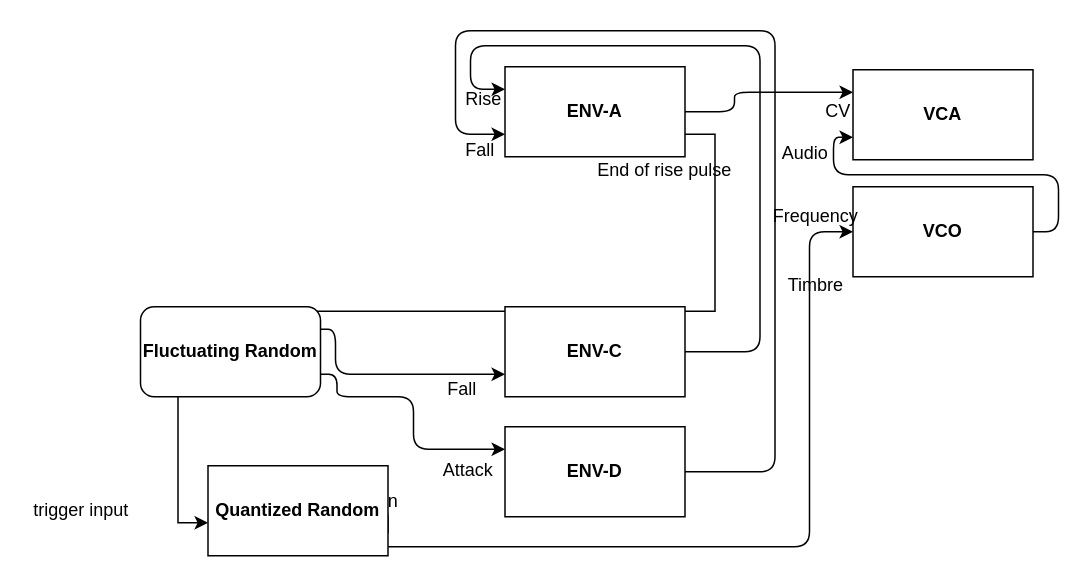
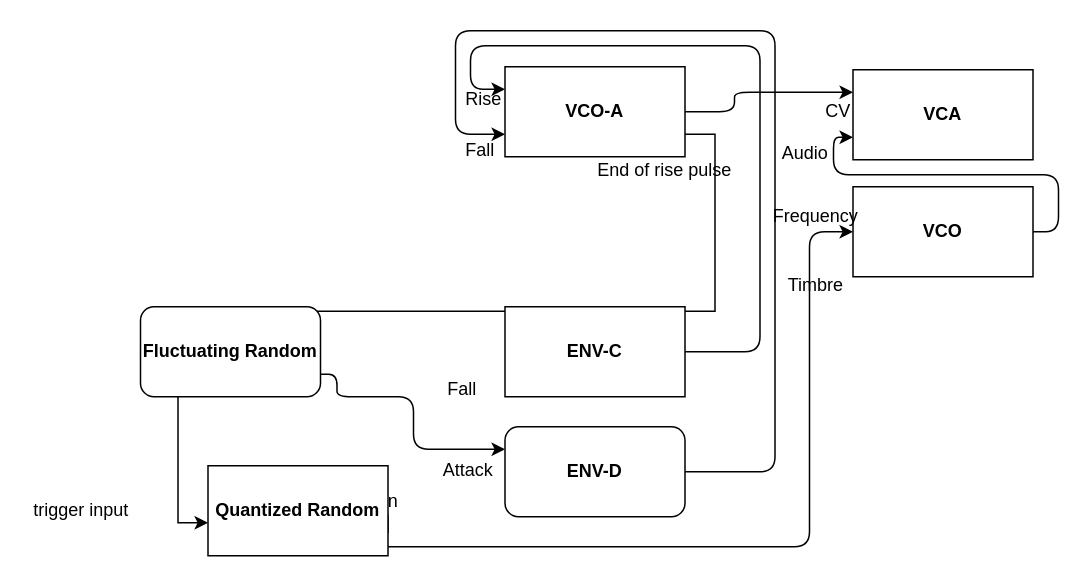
(595, 112) -> (595, 112)
(395, 374) -> none
(595, 472) -> (595, 472)
